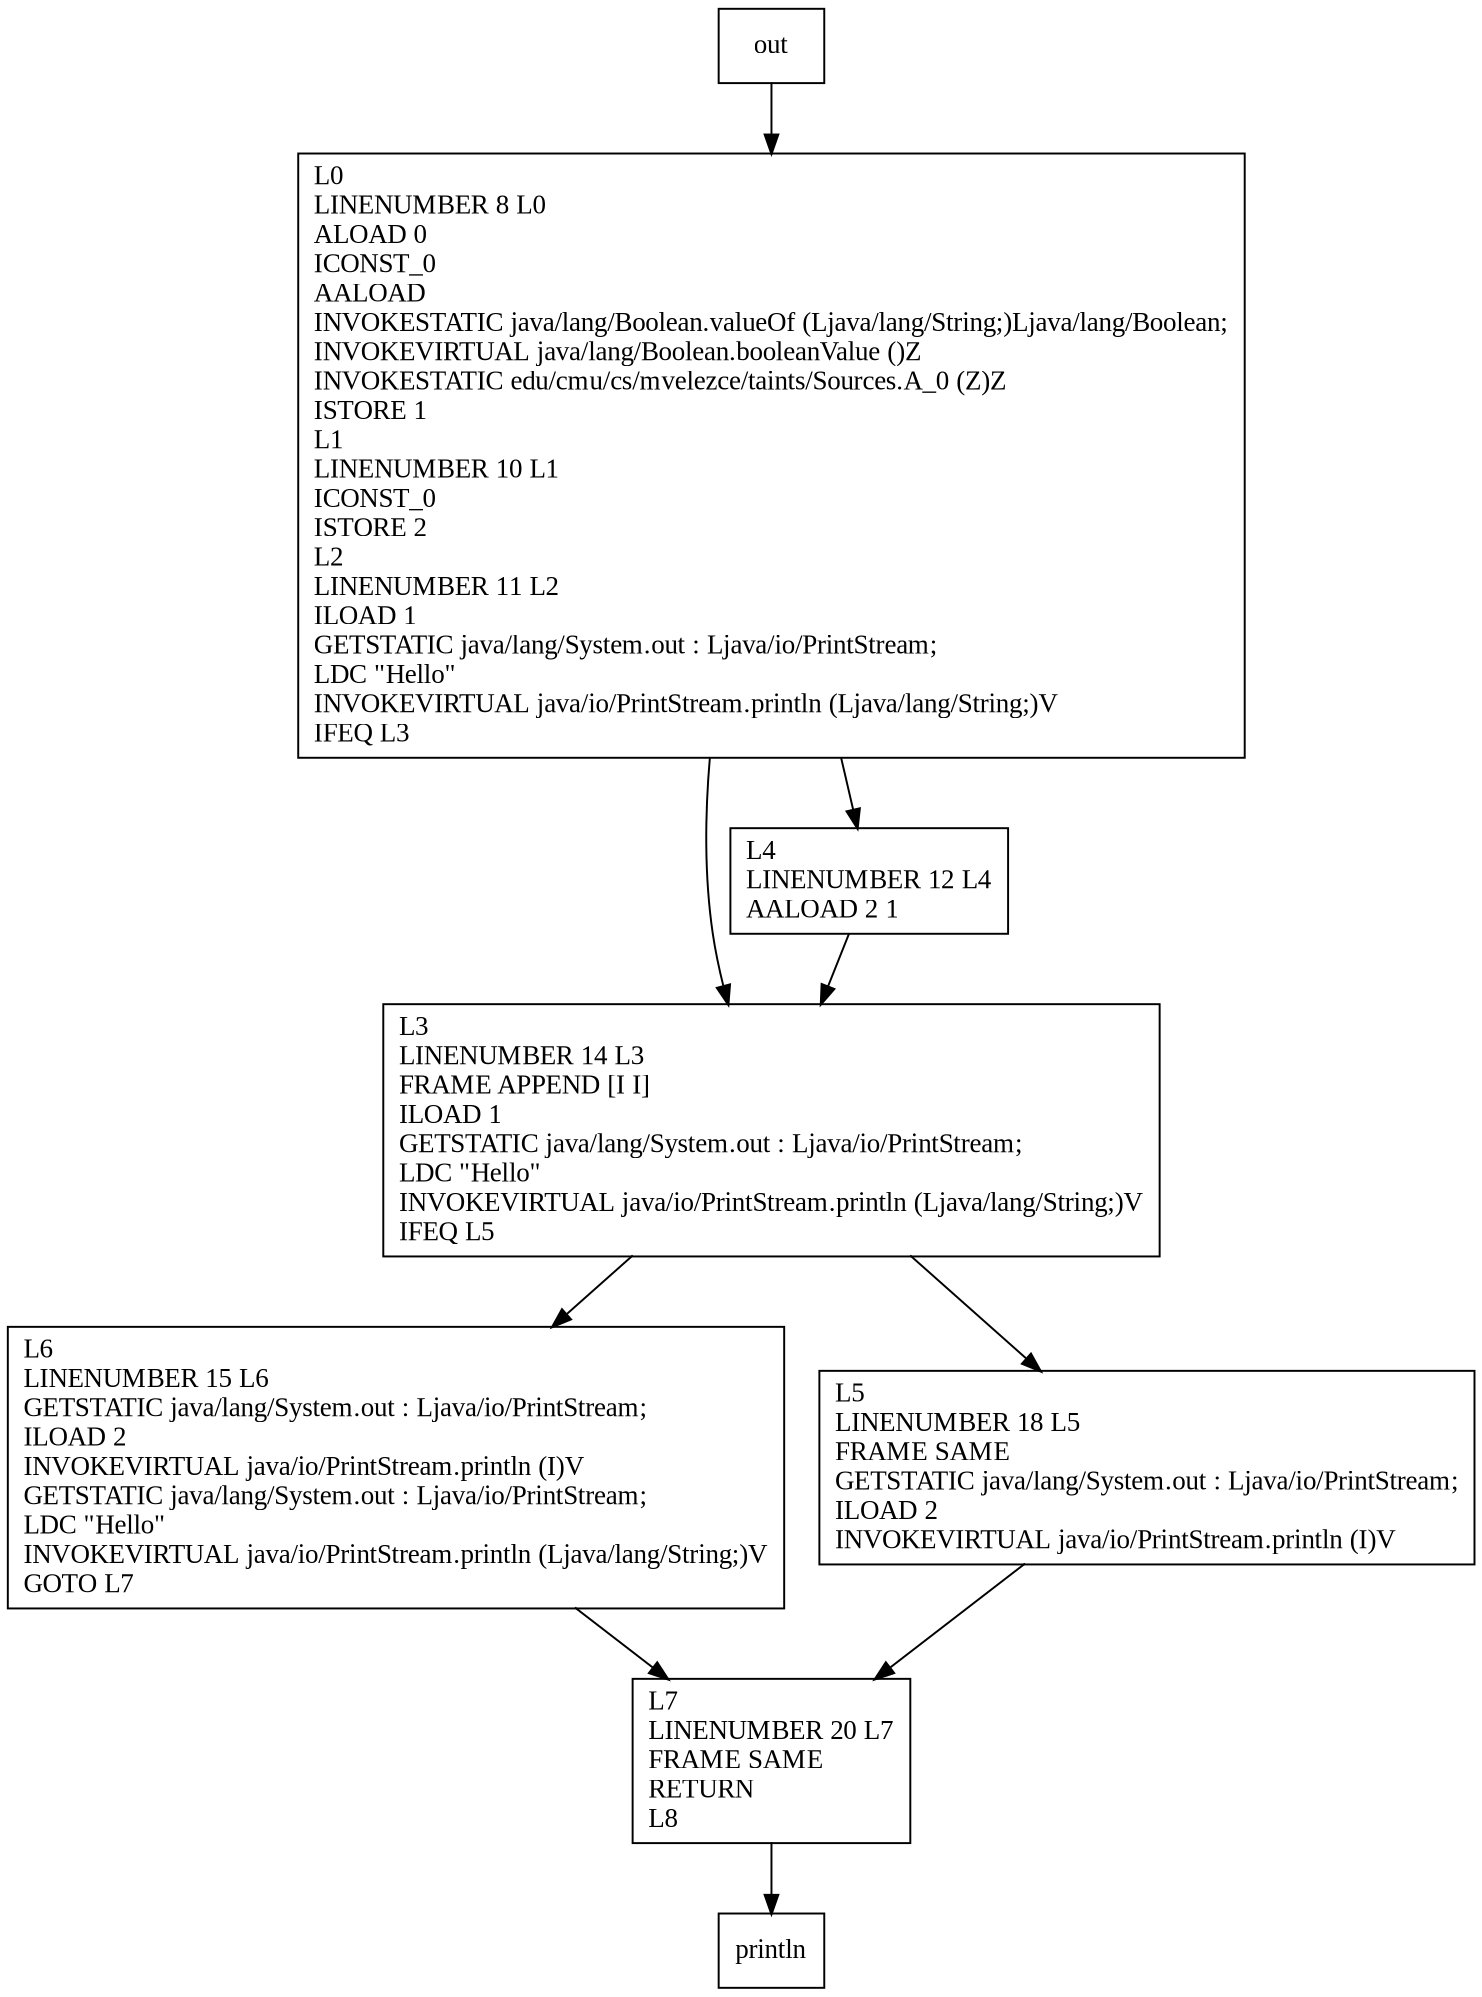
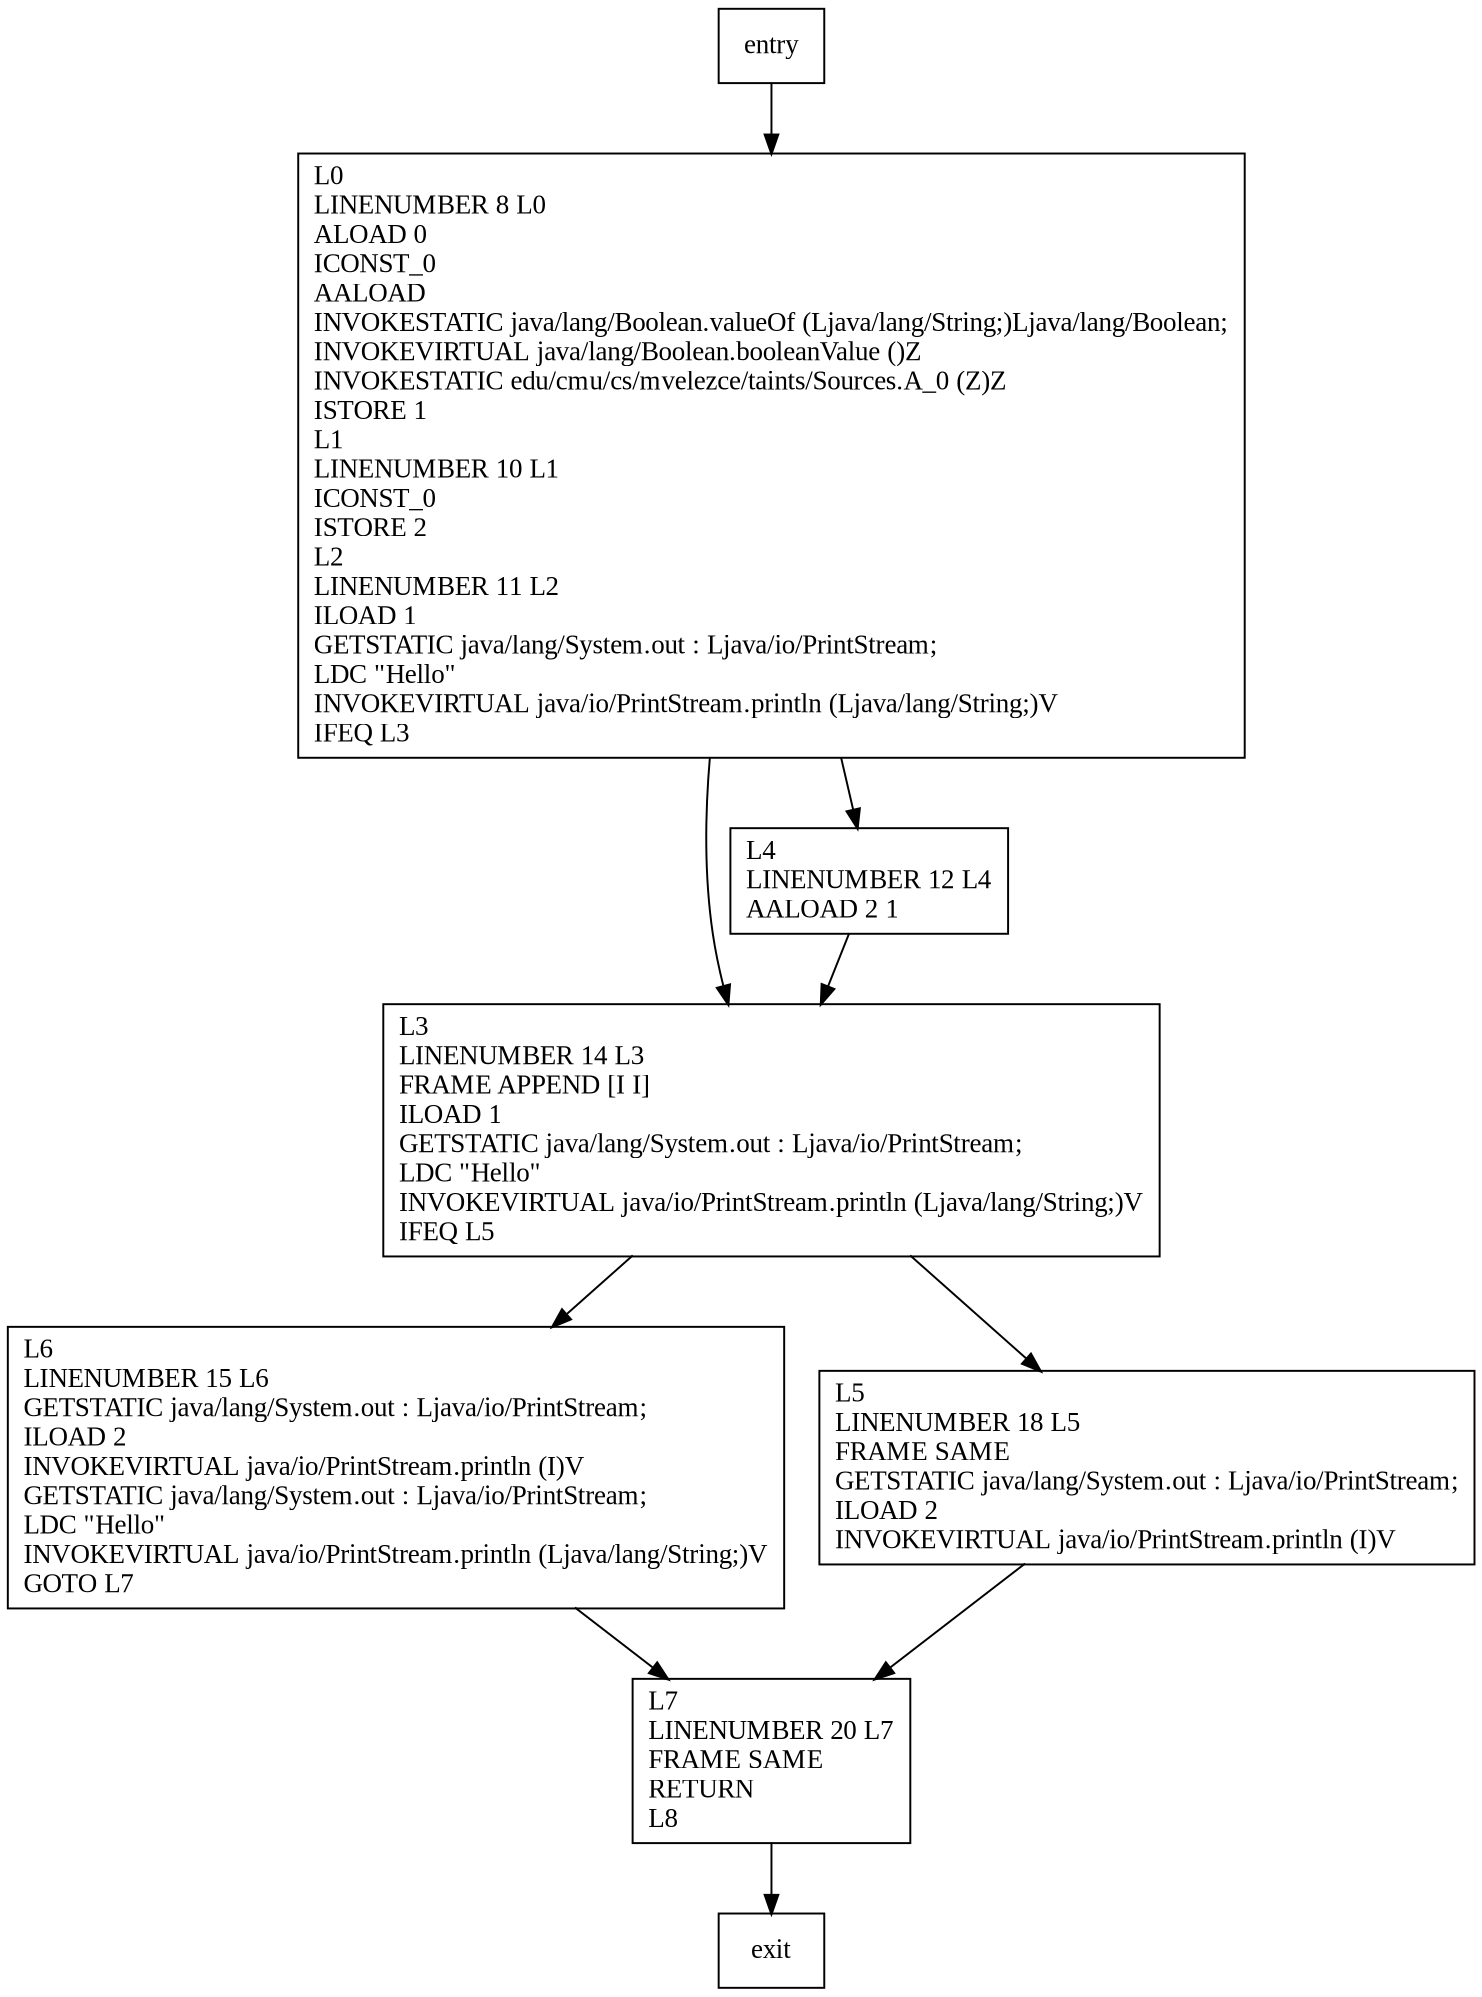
(771, 46) -> (771, 46)
(771, 1951) -> (771, 1951)
